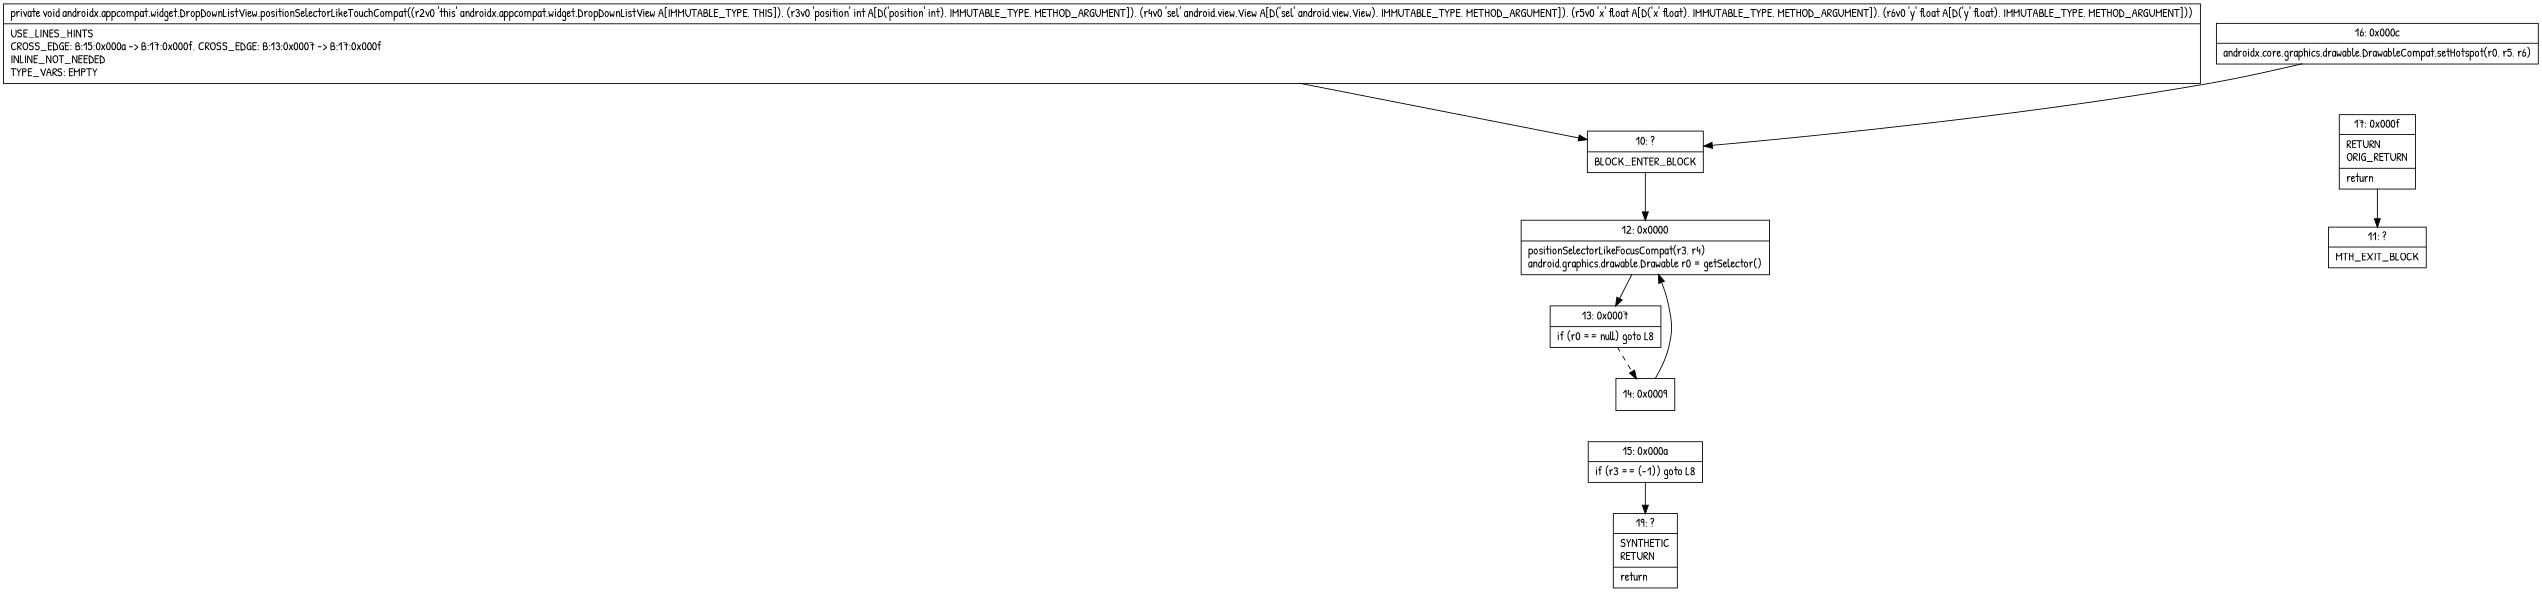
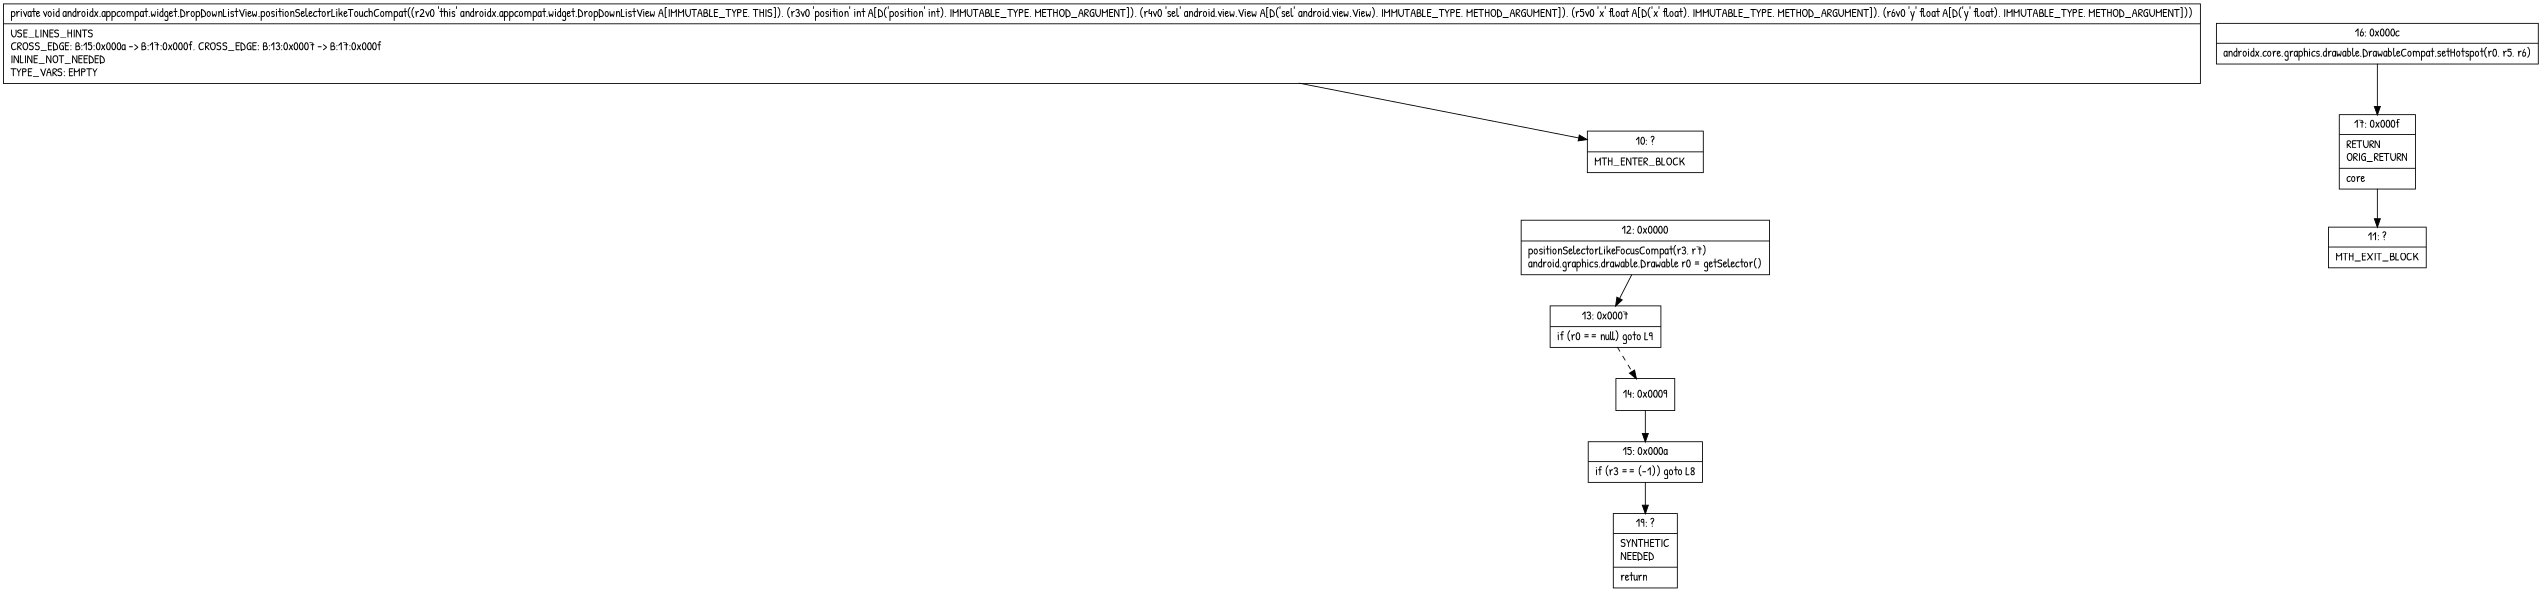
(2009, 113) -> (2377, 85)
(1645, 162) -> (1640, 162)
(2360, 178) -> (2356, 178)
(1645, 192) -> none
(1617, 251) -> (1618, 251)
(1671, 332) -> (1645, 422)
(1606, 337) -> (1606, 337)
(1638, 556) -> (1638, 556)
